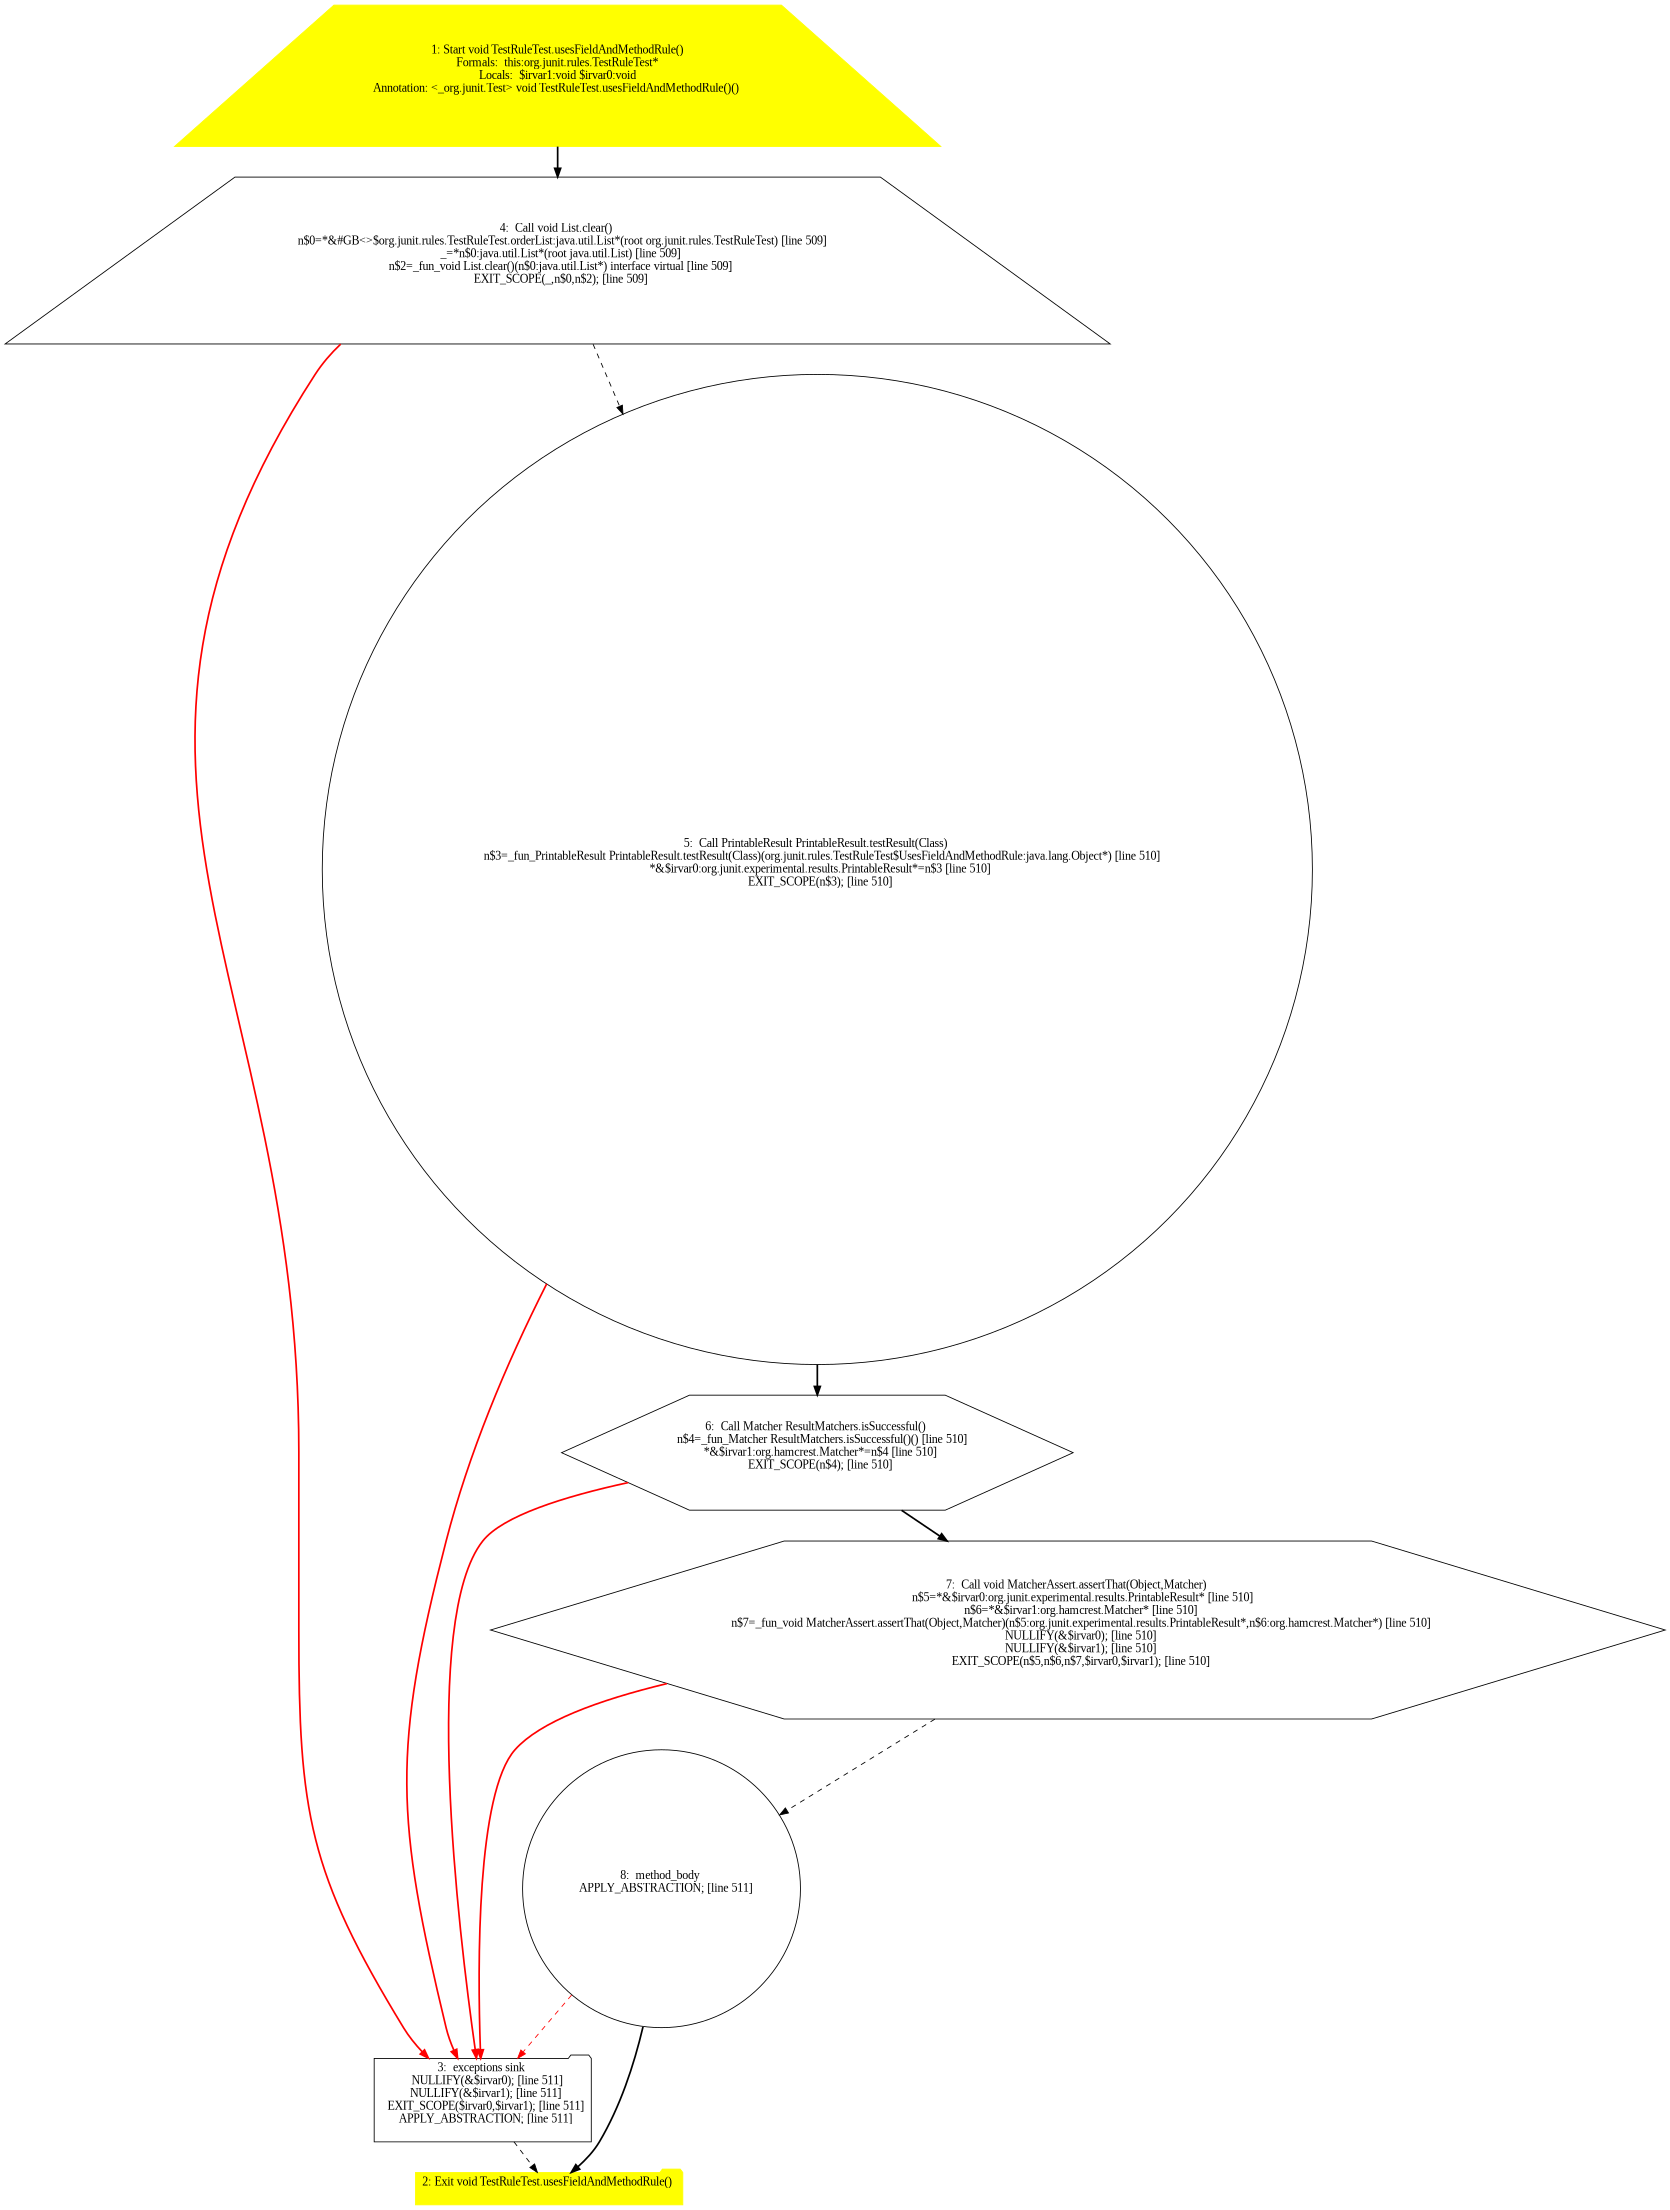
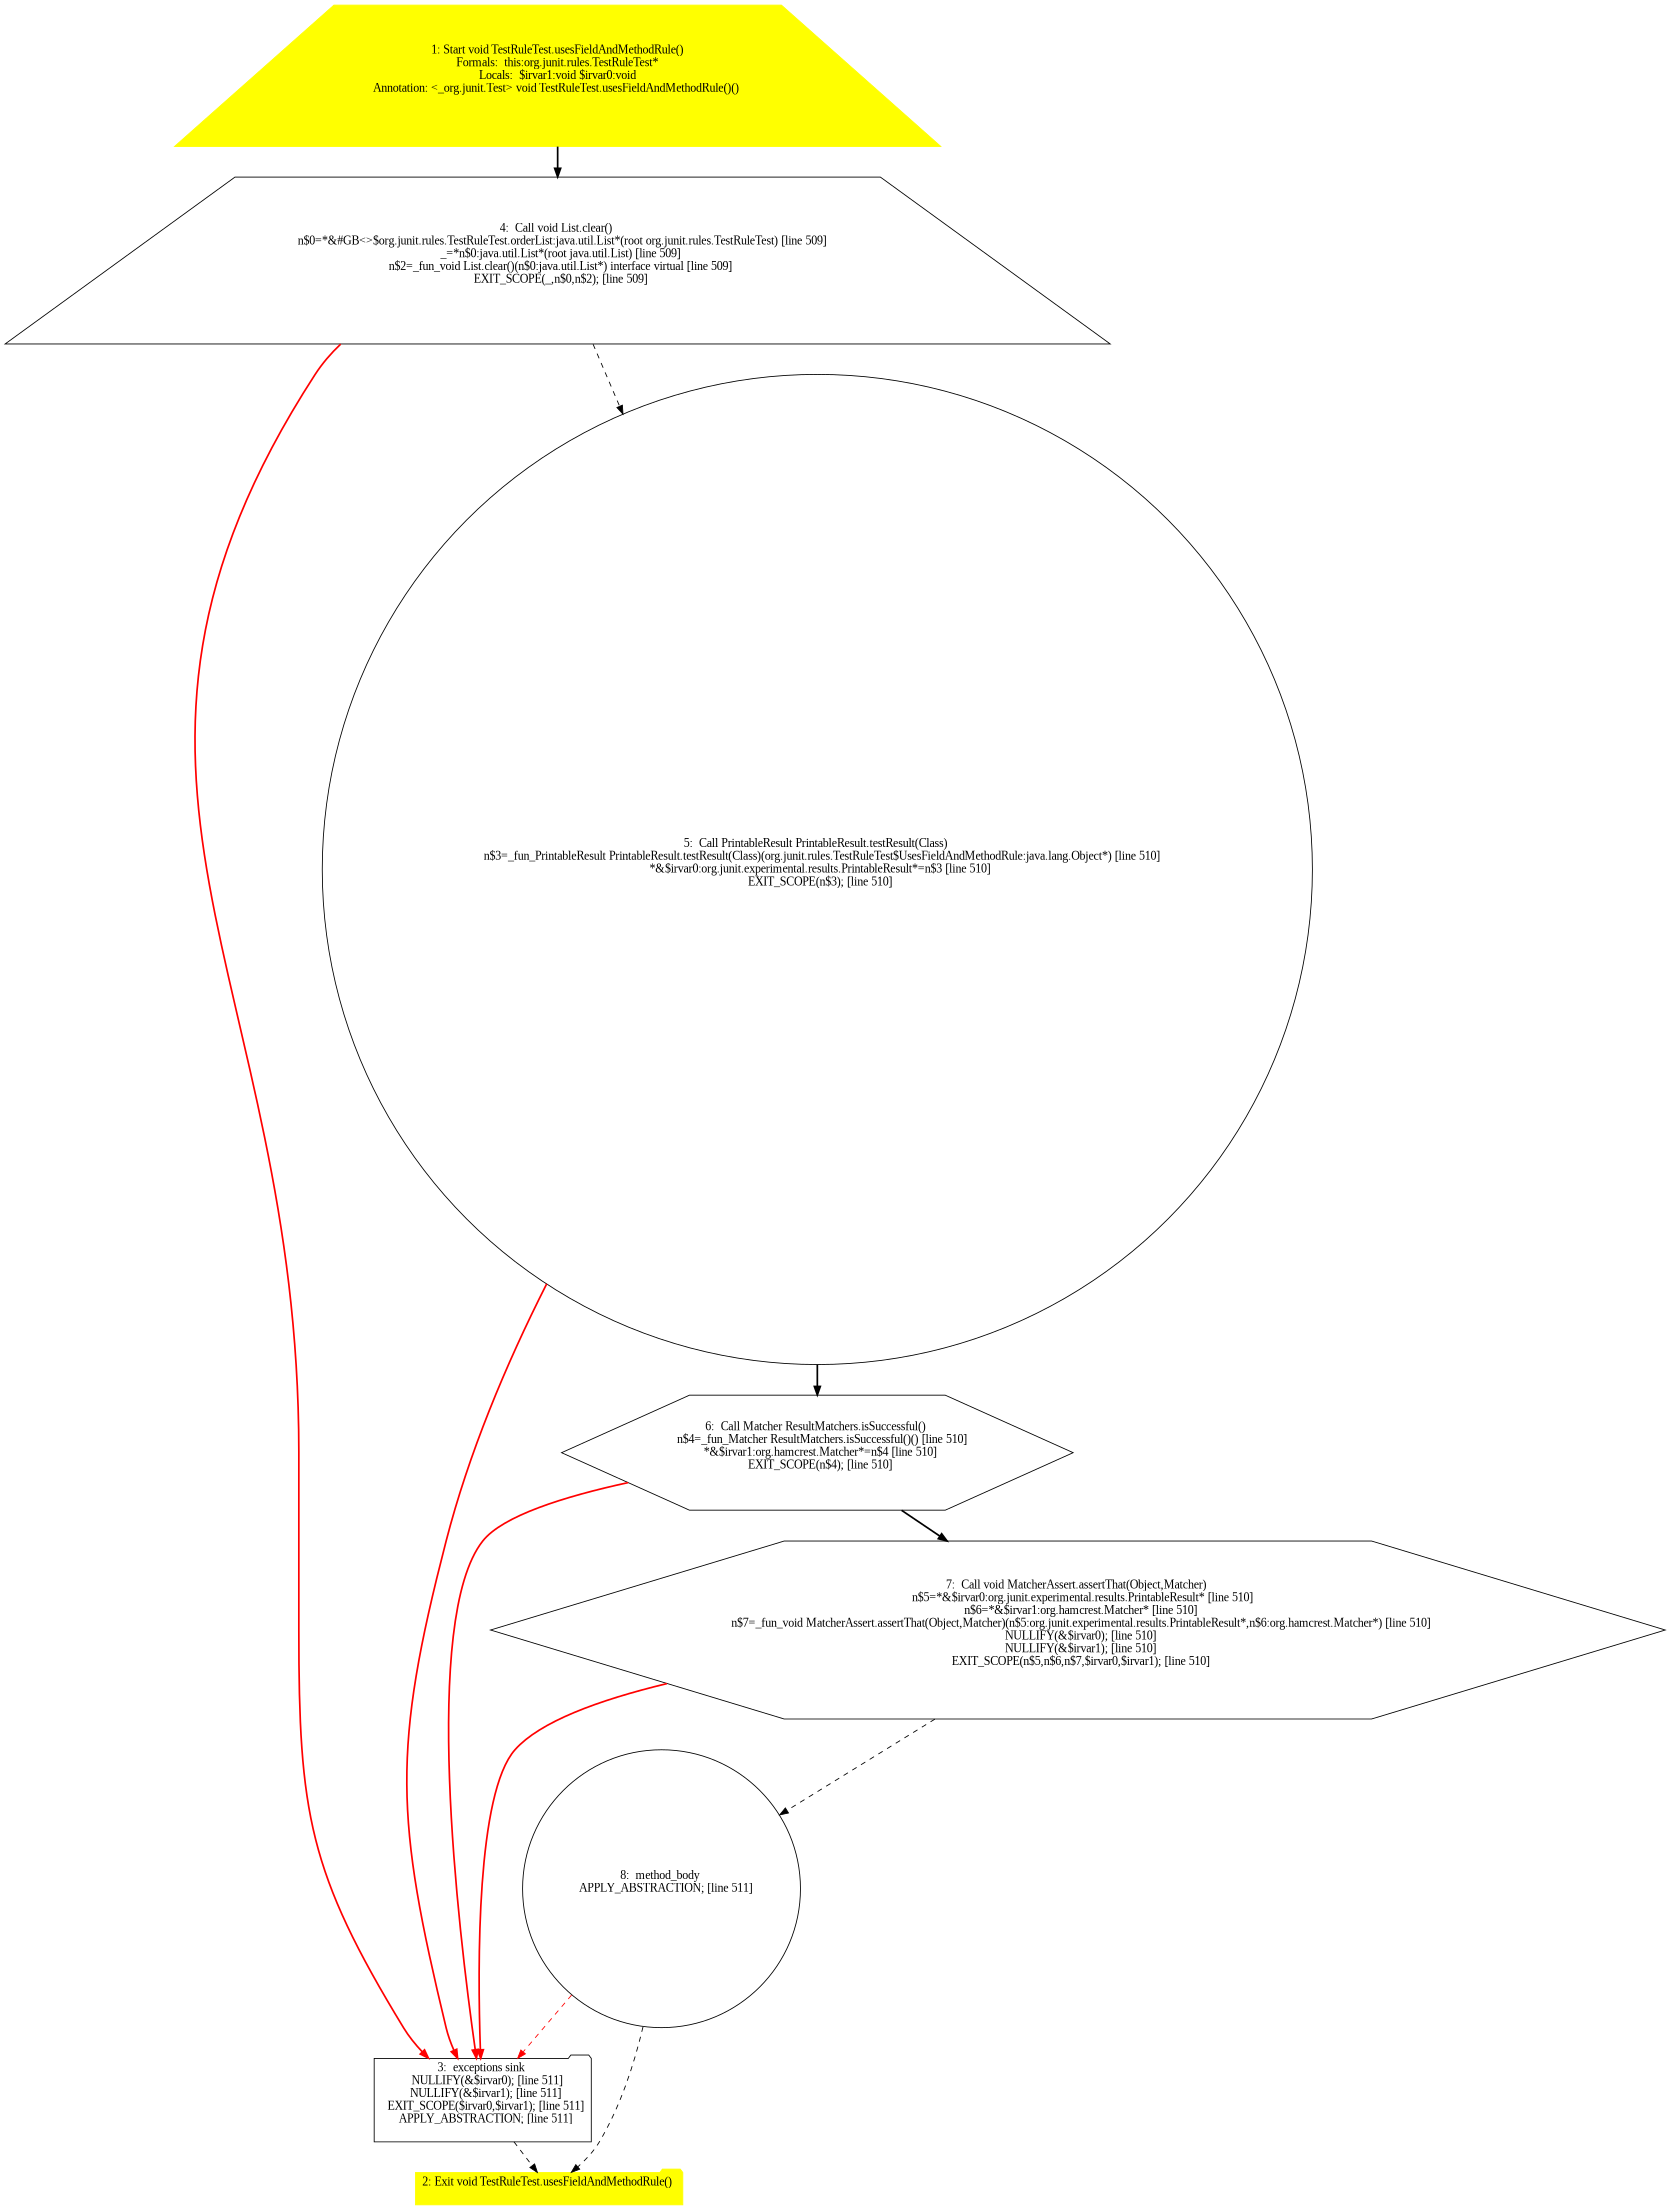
(619, 2101) -> (619, 2101)
